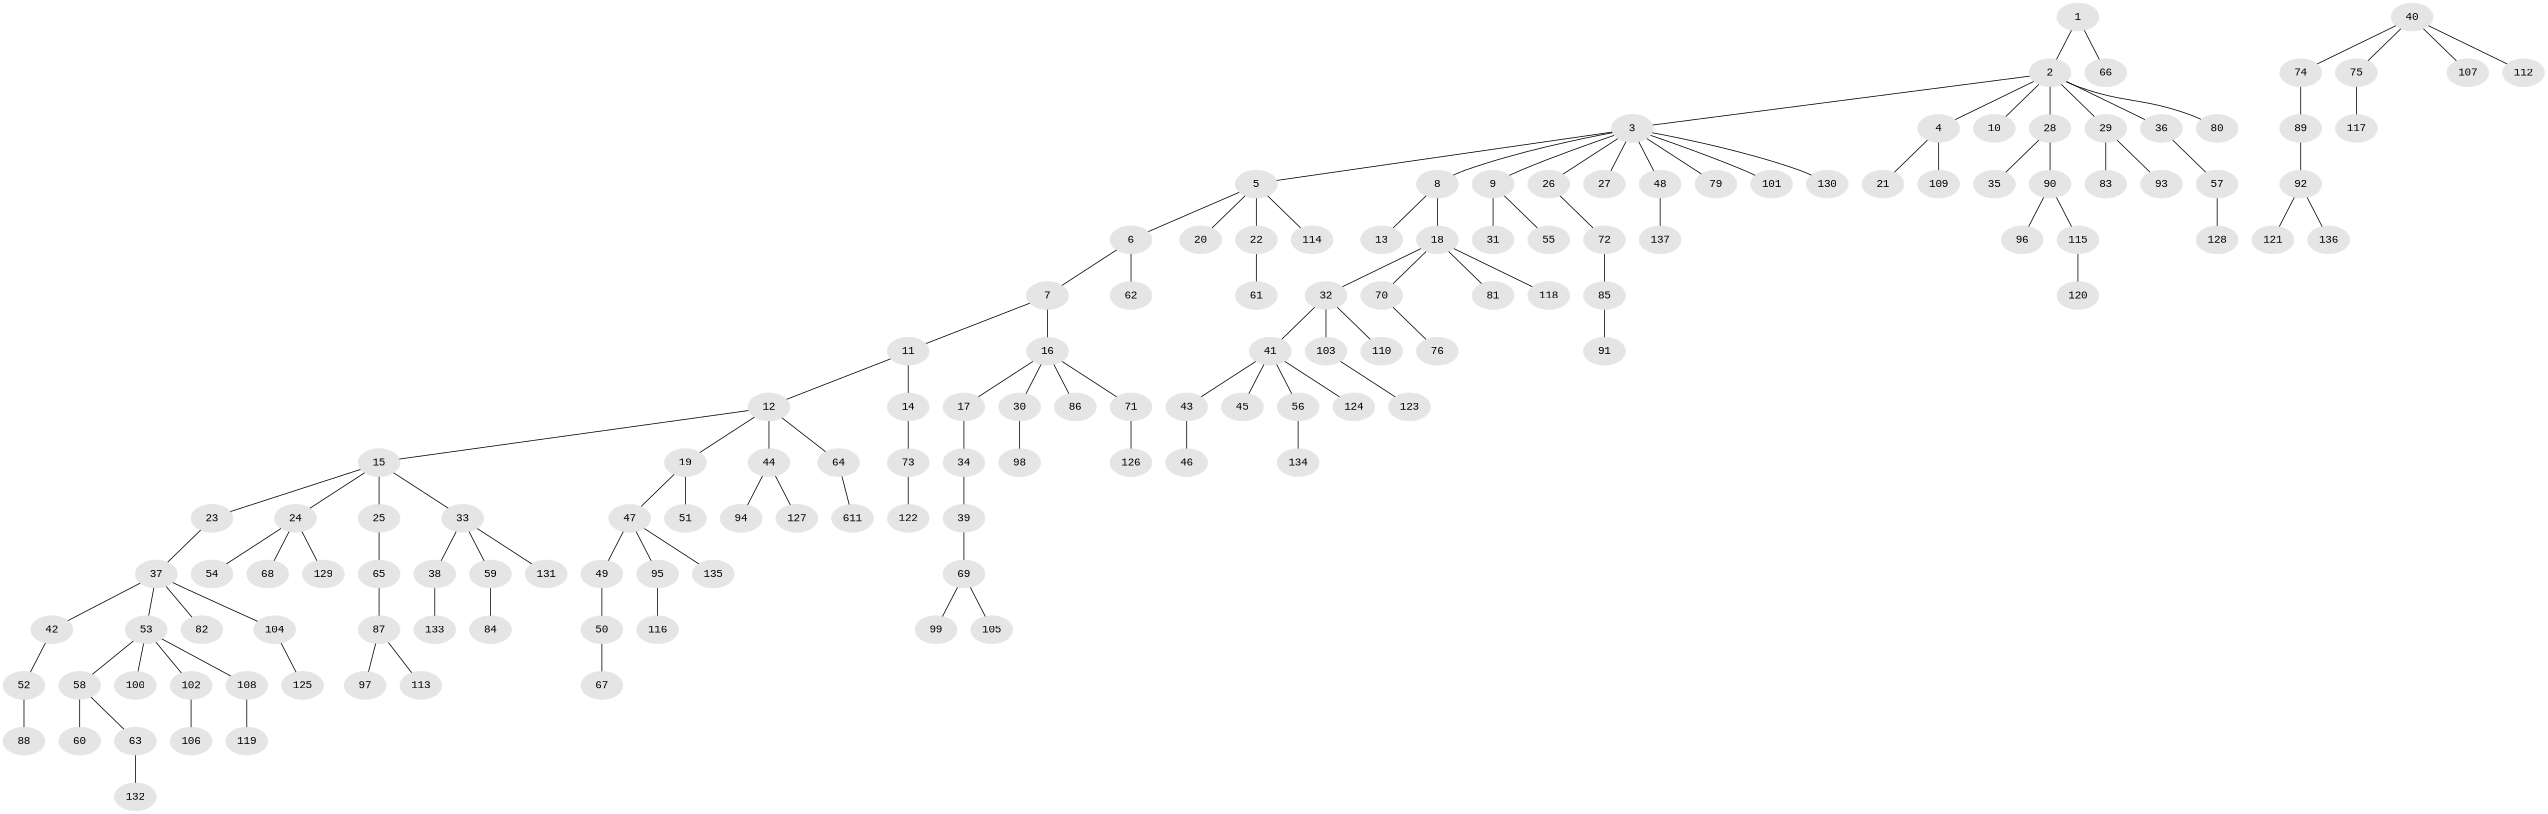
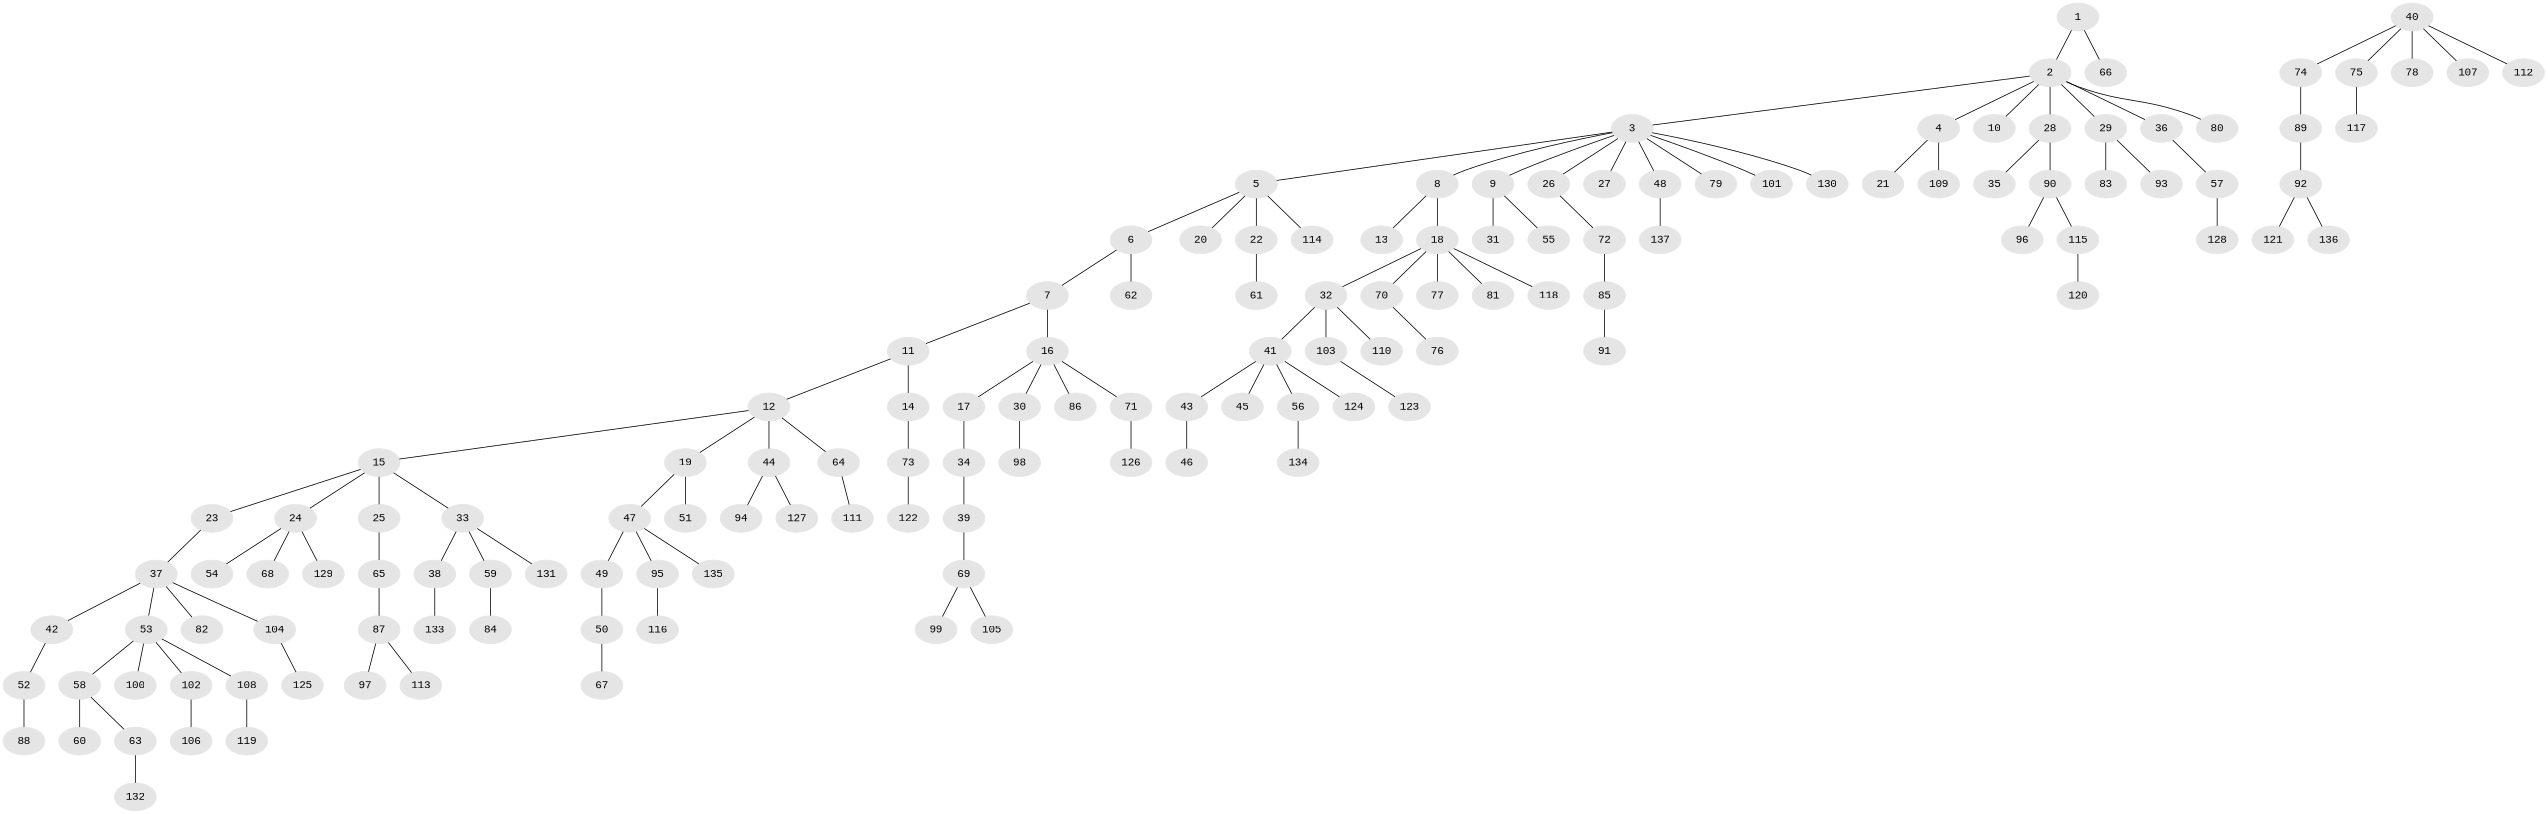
none -> (2412, 73)
none -> (1437, 296)
(853, 518) -> (853, 518)
